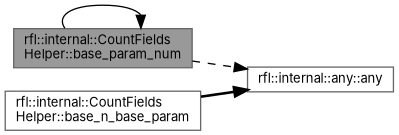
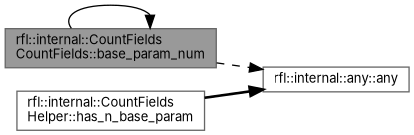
(103, 48) -> (111, 48)
(103, 111) -> (111, 111)
